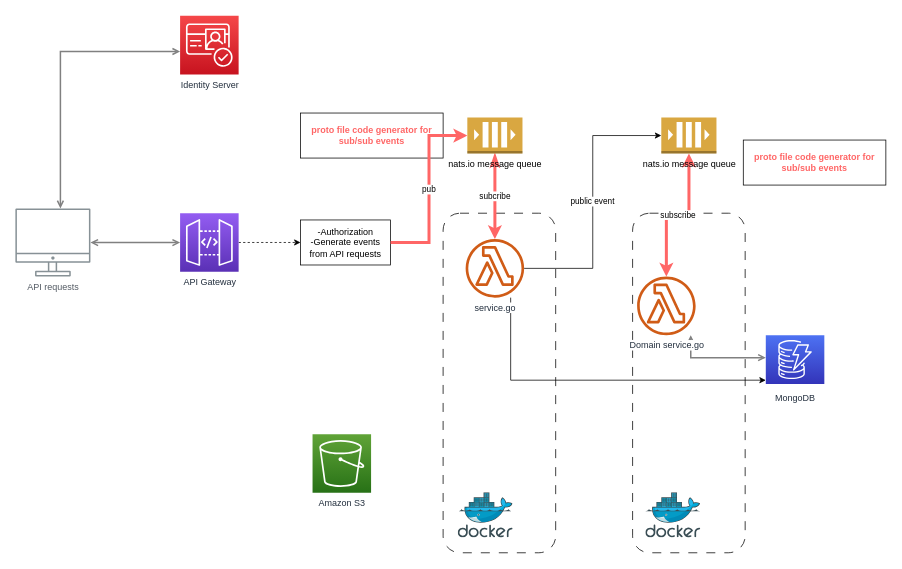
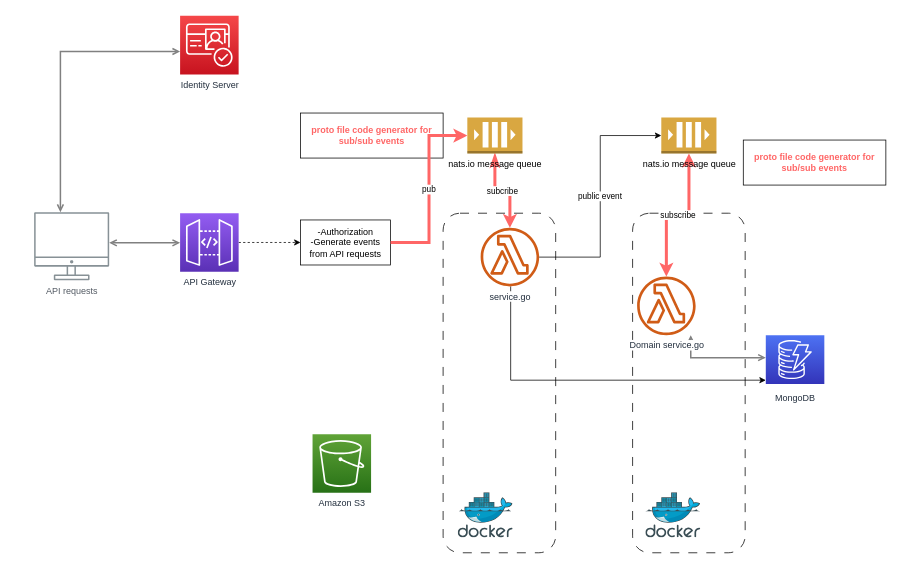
(53, 242) -> (72, 246)
(495, 268) -> (510, 257)
